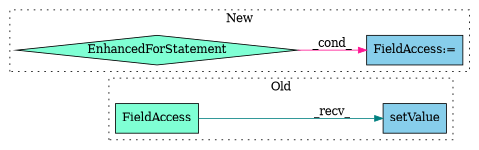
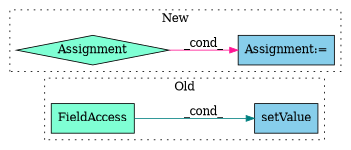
(157, 50) -> (93, 50)
(415, 50) -> (286, 50)
(332, 112) -> (204, 112)
